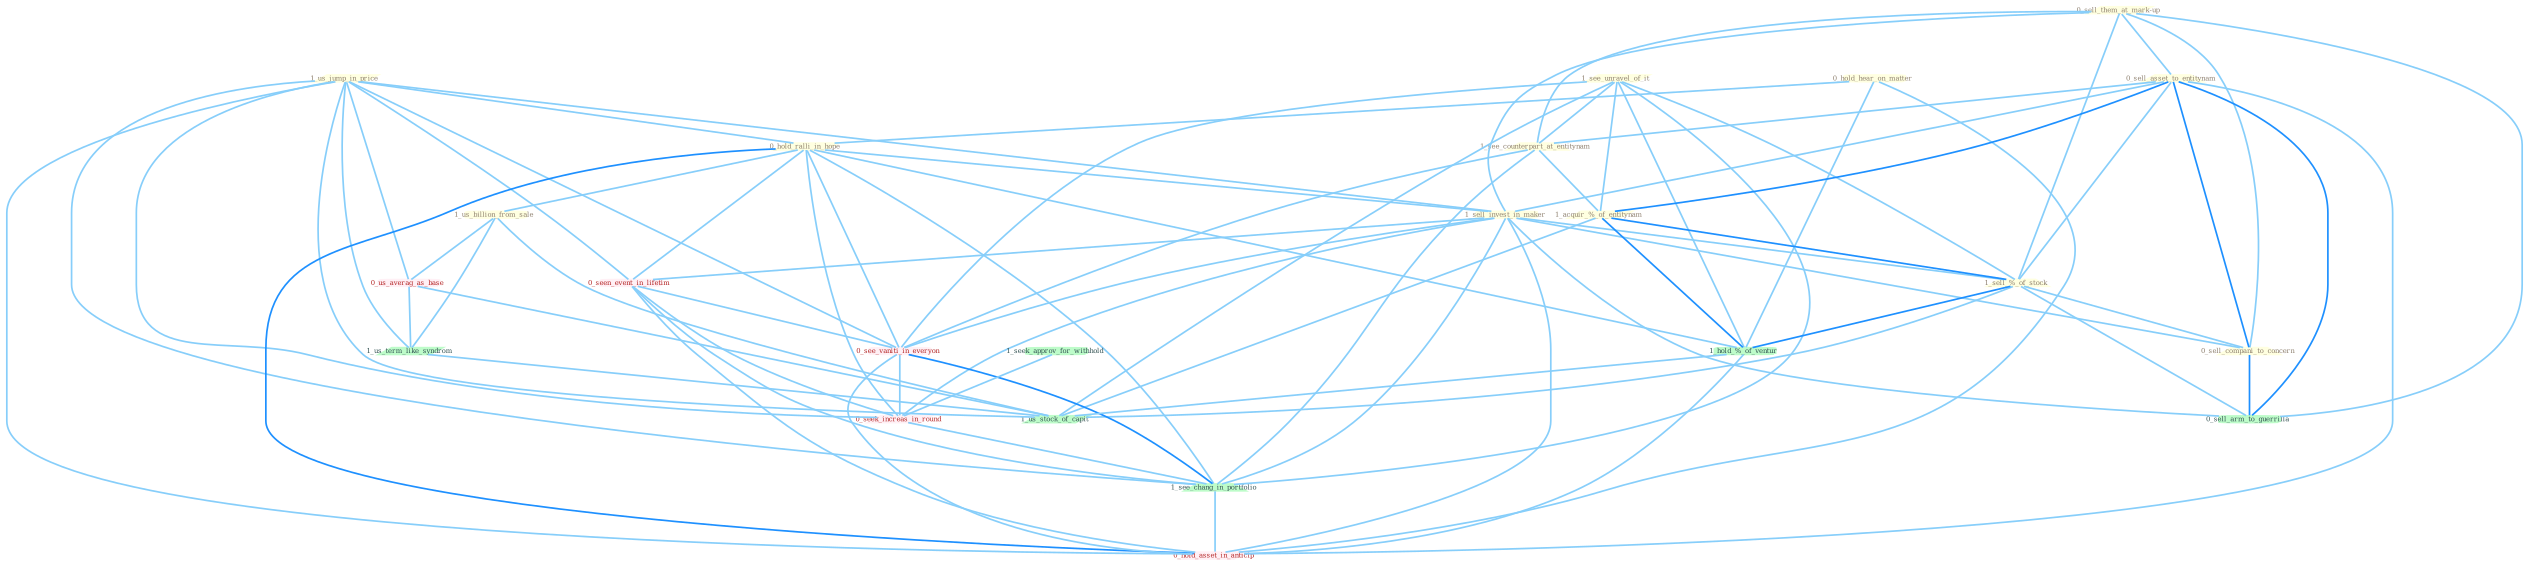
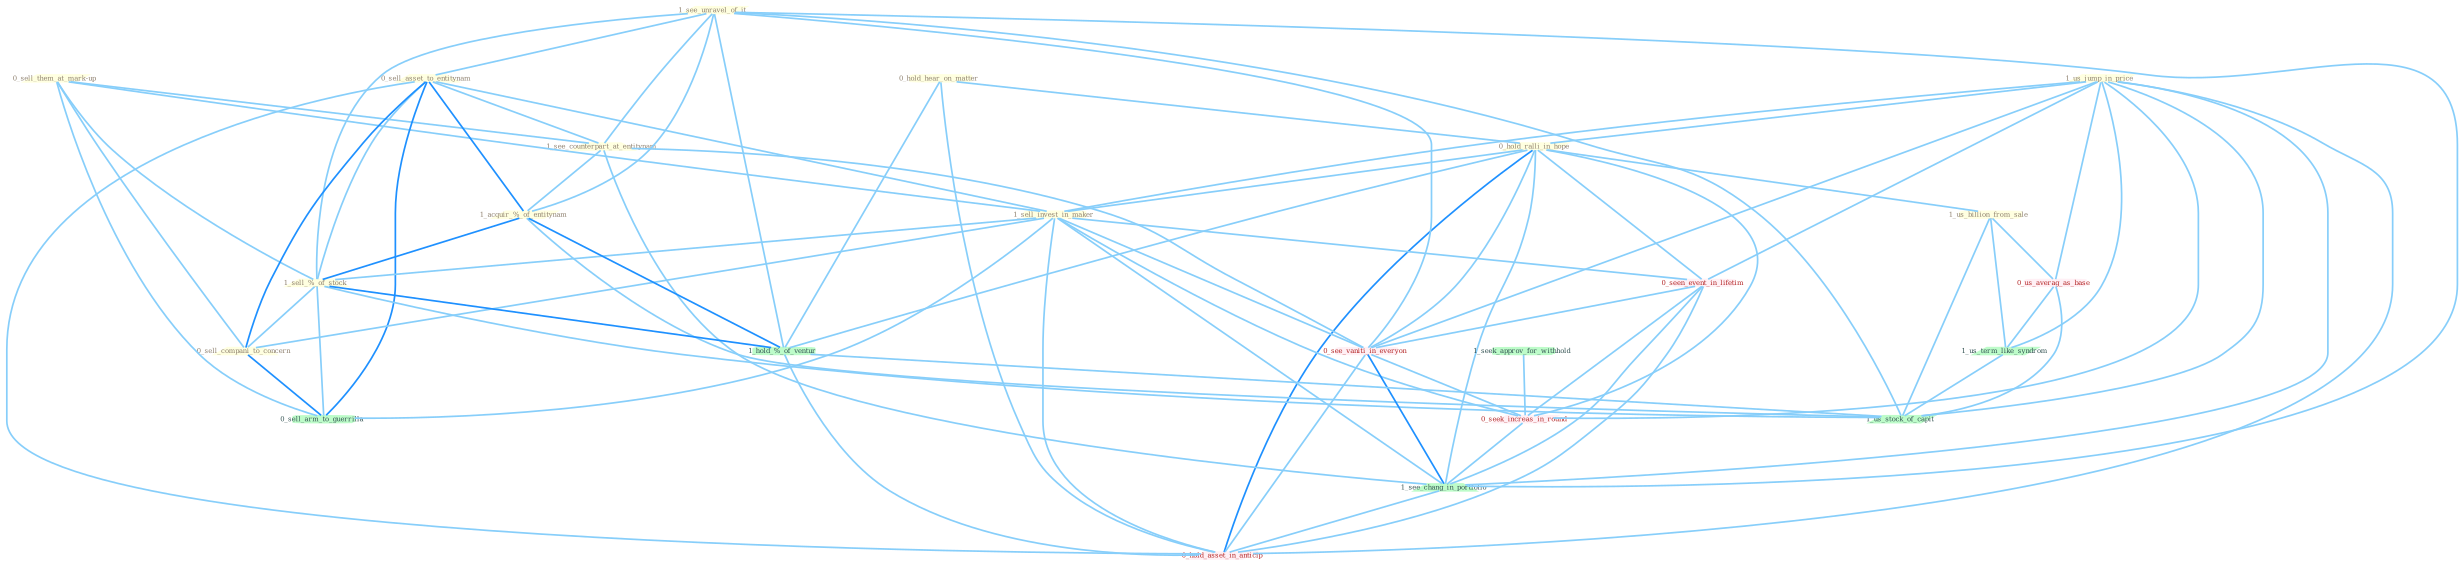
(2146, 44) -> (571, 44)
